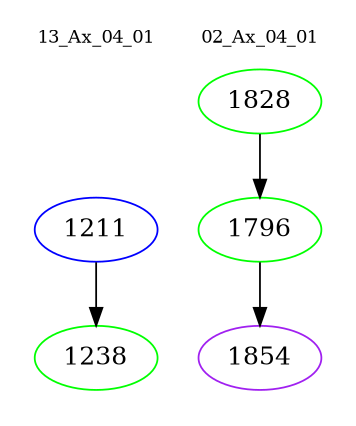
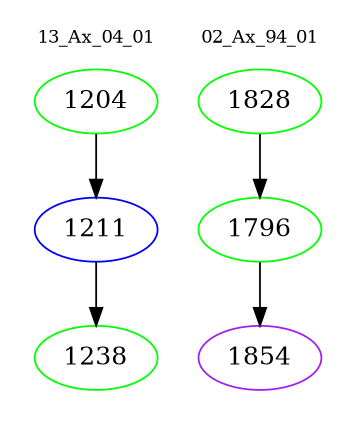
(260, 38) -> (260, 38)
none -> (96, 101)
